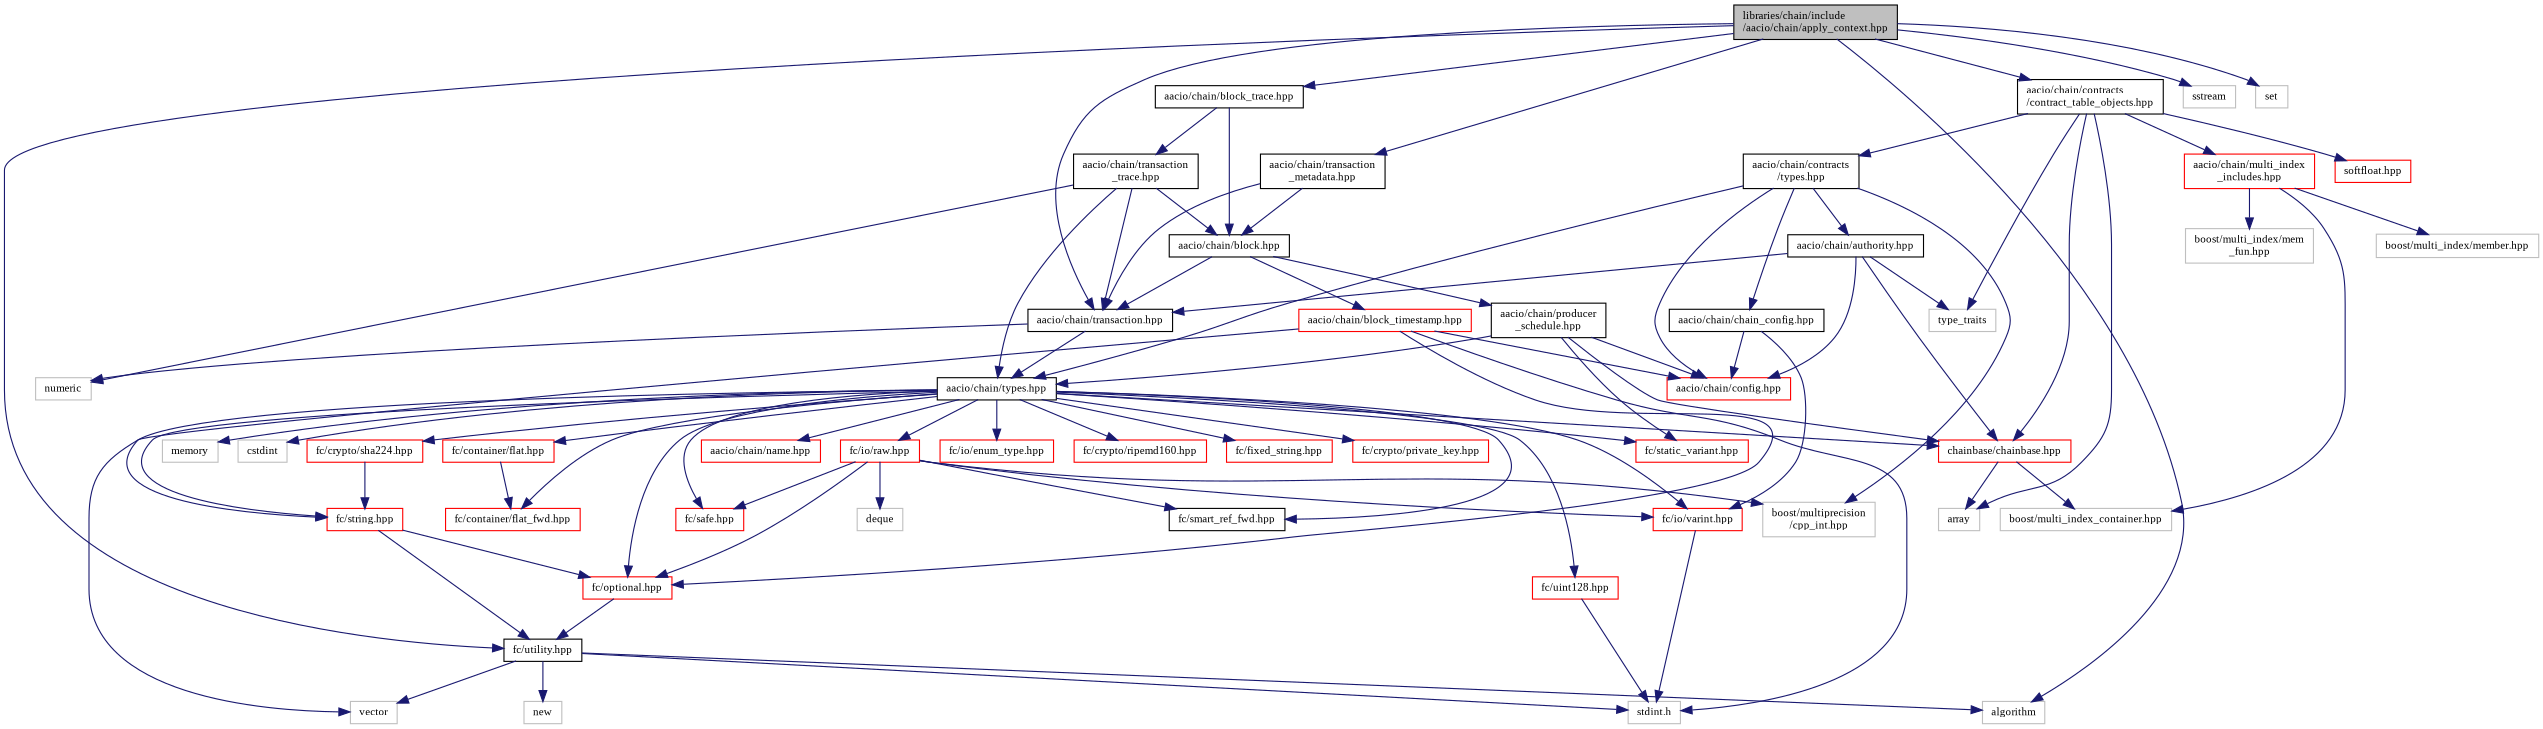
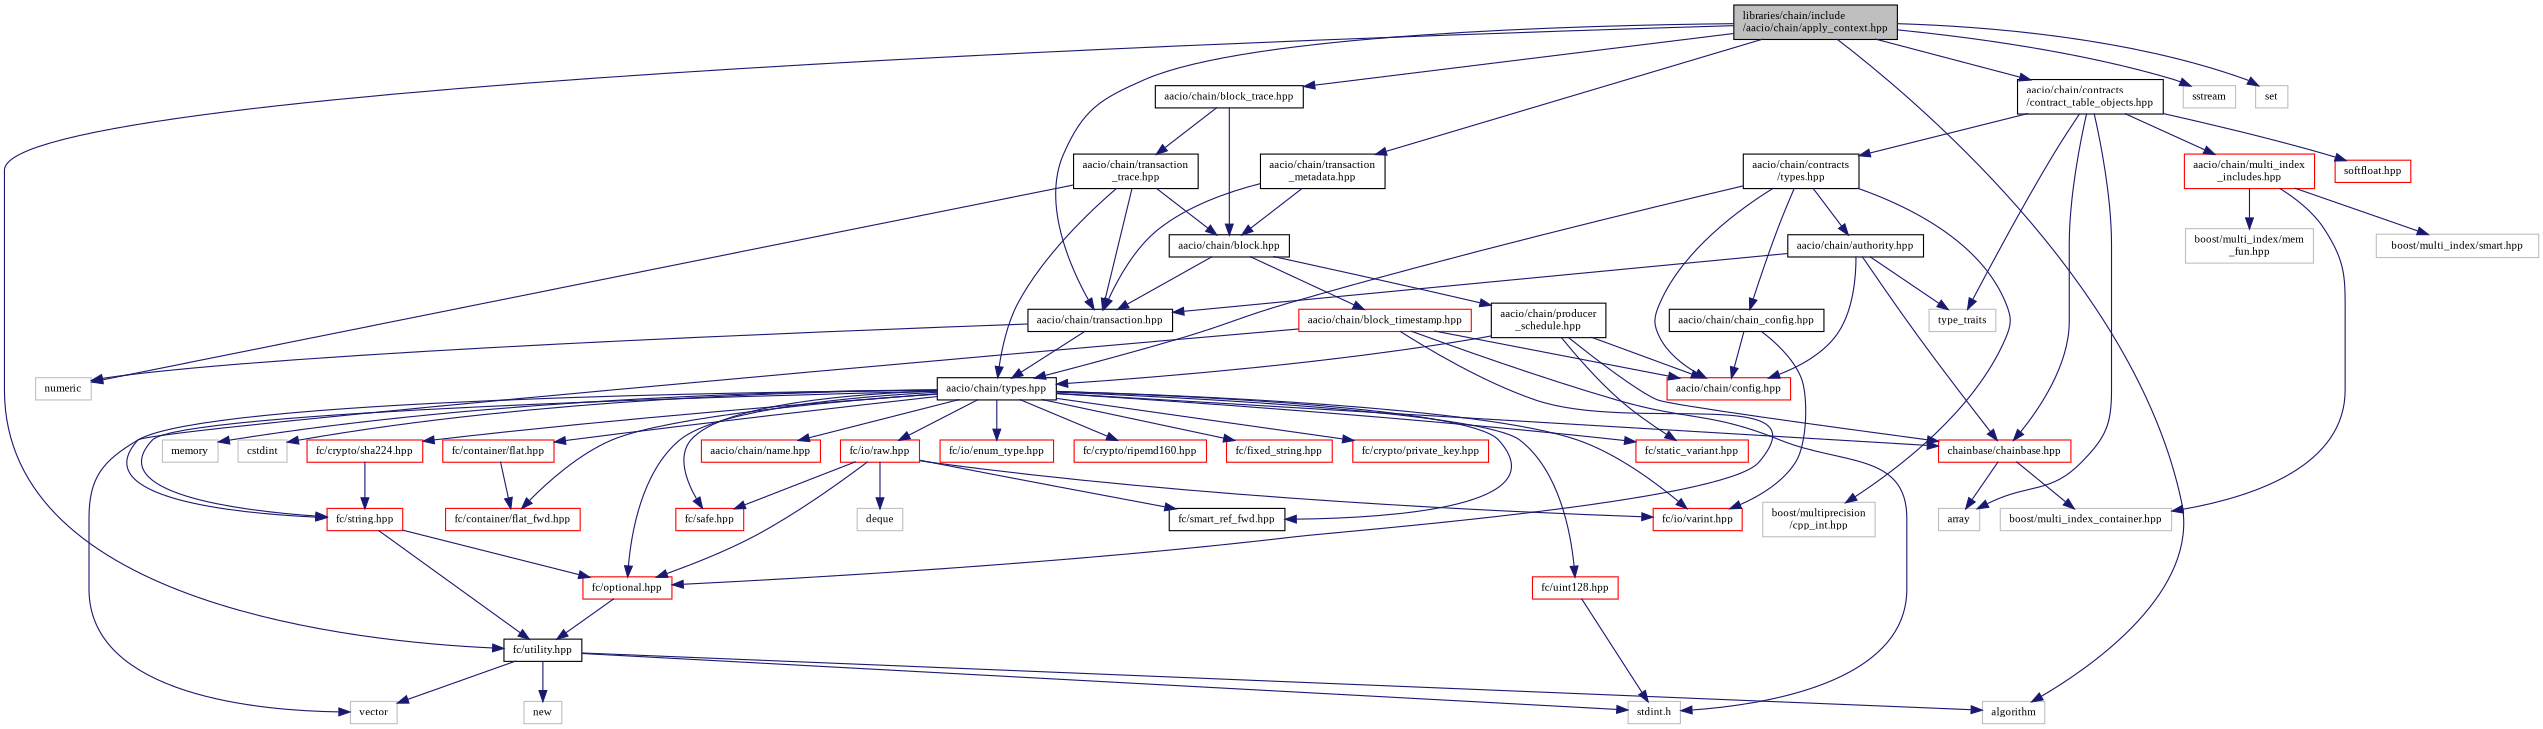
(2458, 246) -> (2458, 246)
(1336, 480) -> none
(1677, 611) -> none
